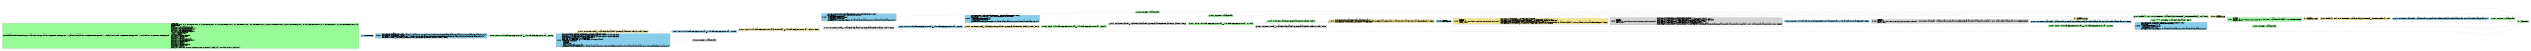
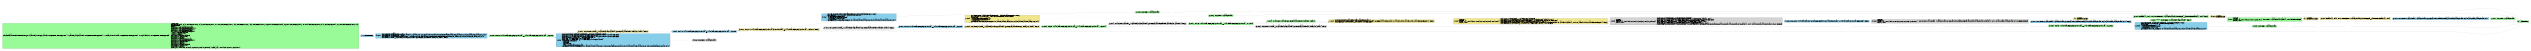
(1002, 19) -> (1002, 19)
(1444, 21) -> none
